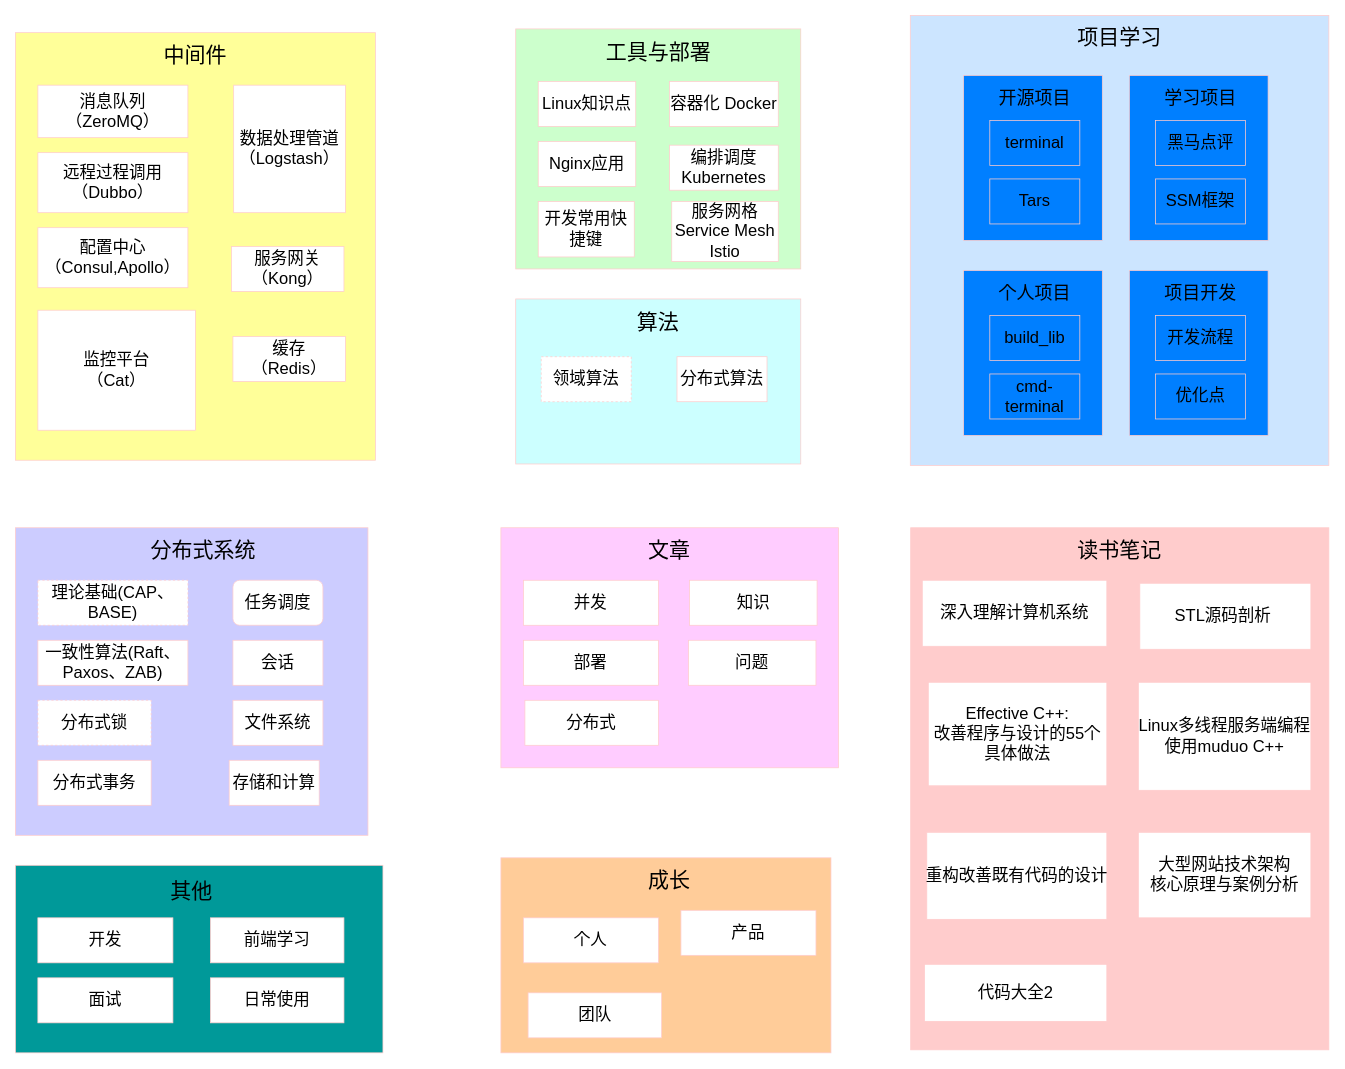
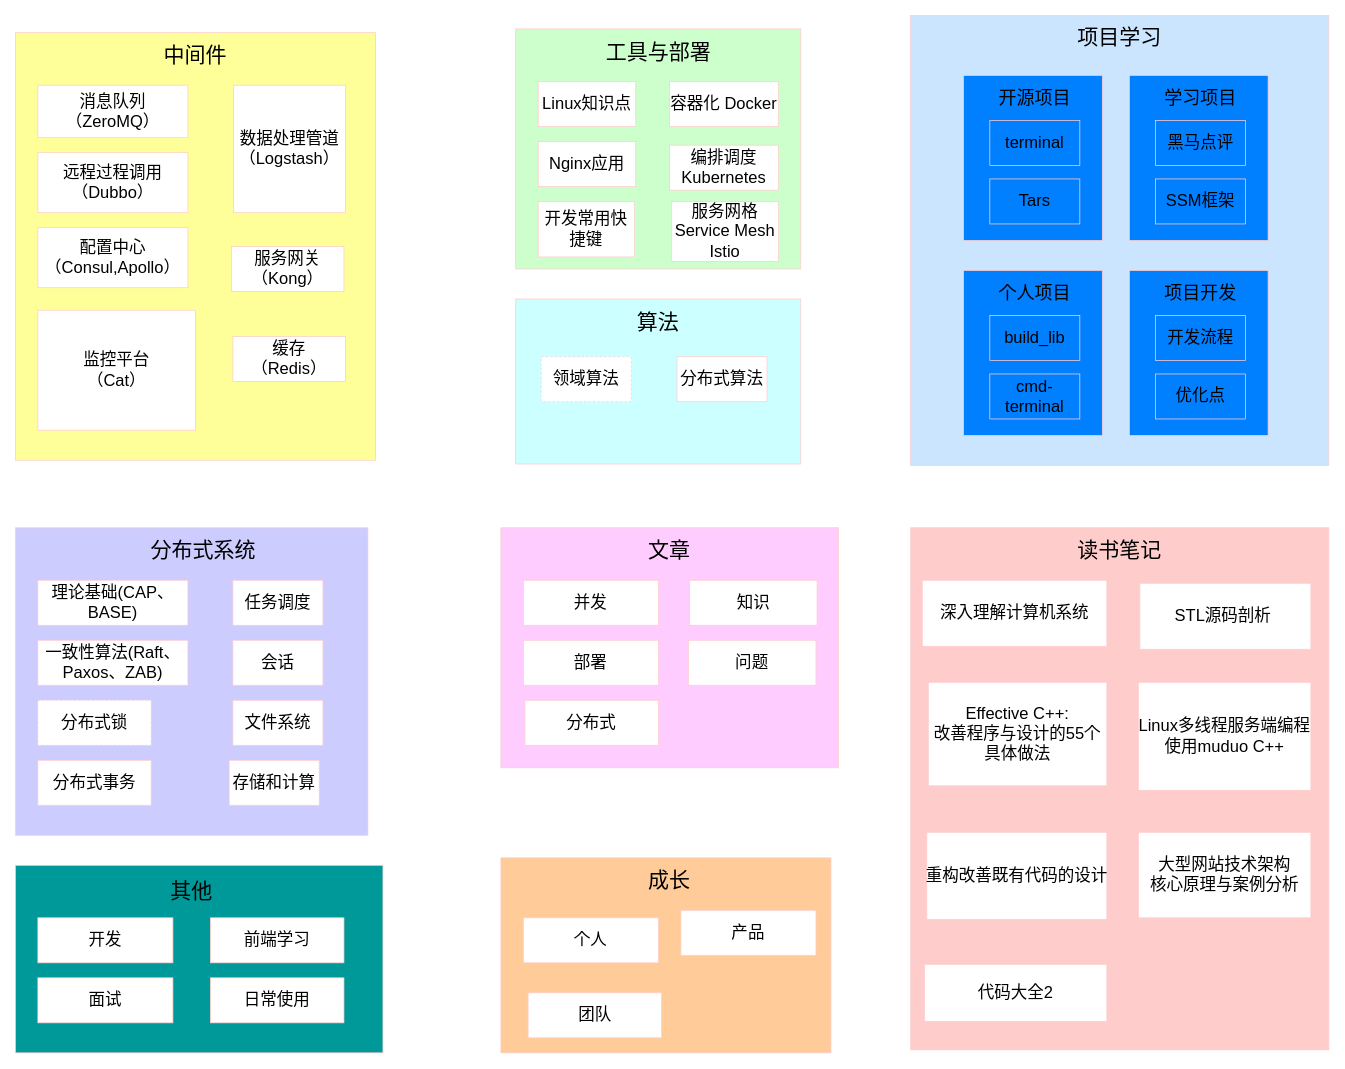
(113, 603) -> (113, 603)
(278, 603) -> (278, 603)
